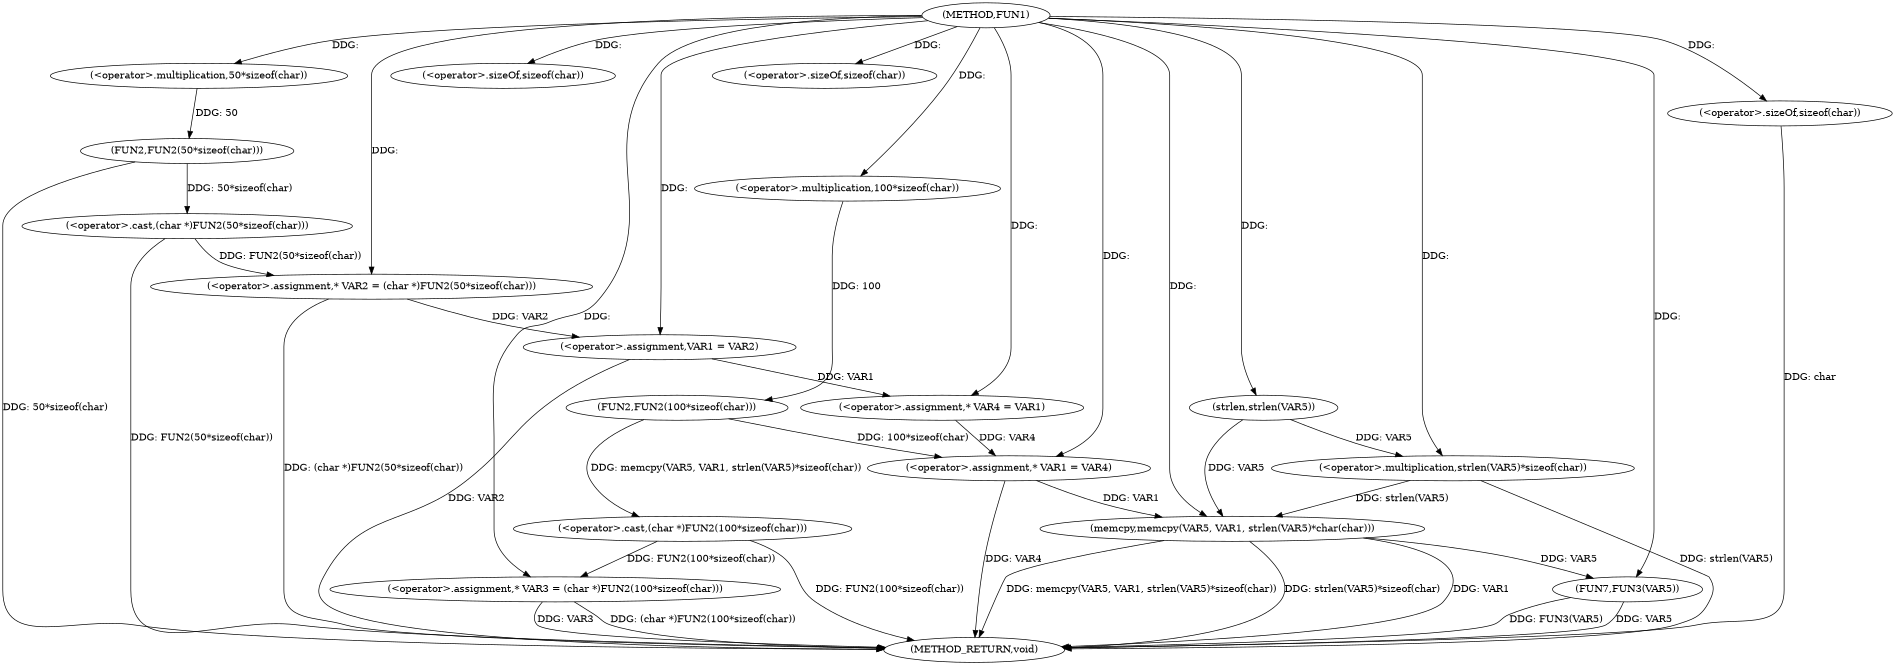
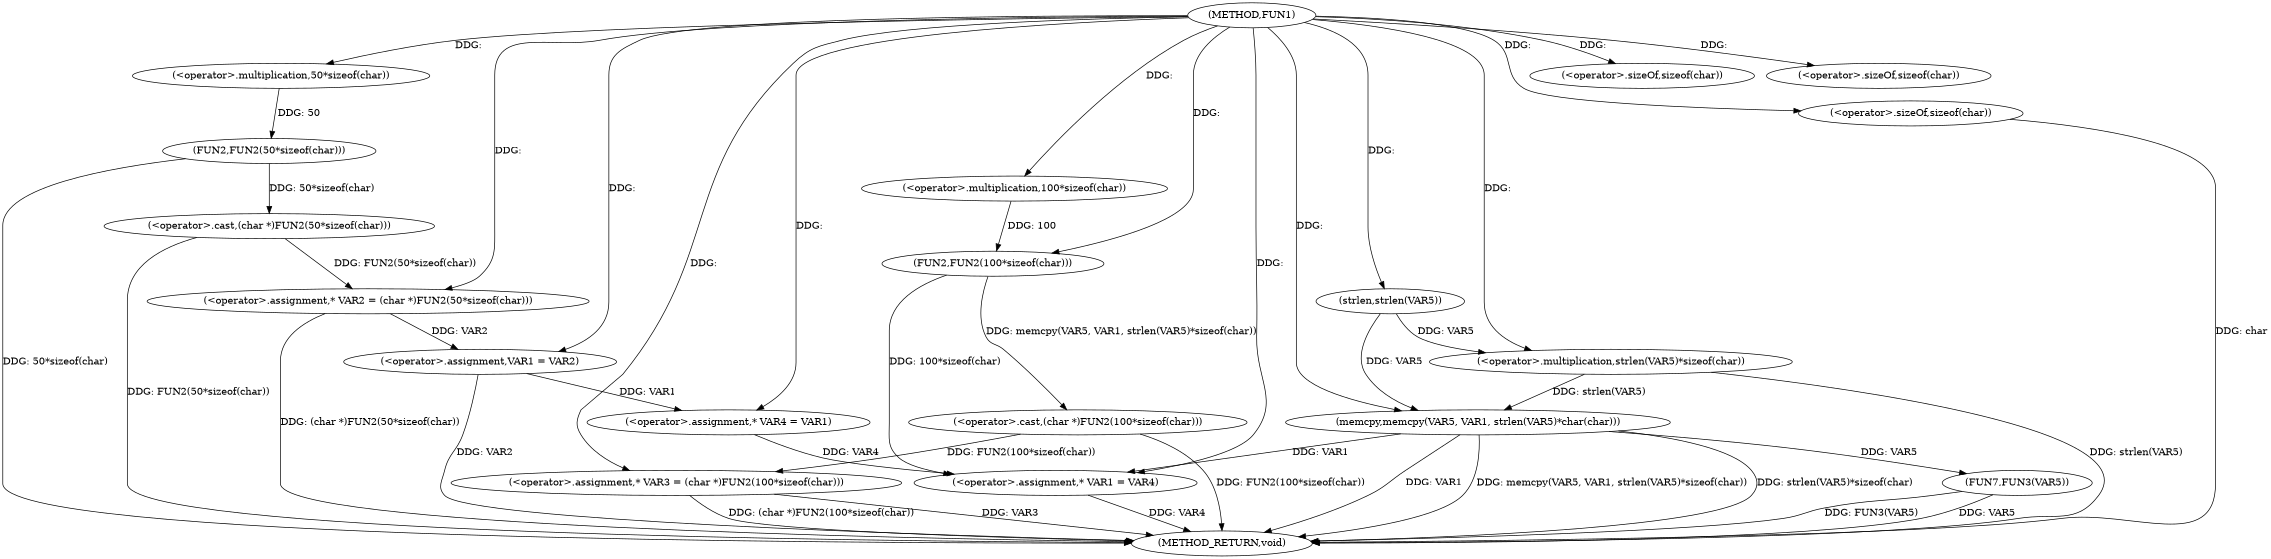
(1601, 58) -> (1193, 178)
(1095, 501) -> (1268, 453)
